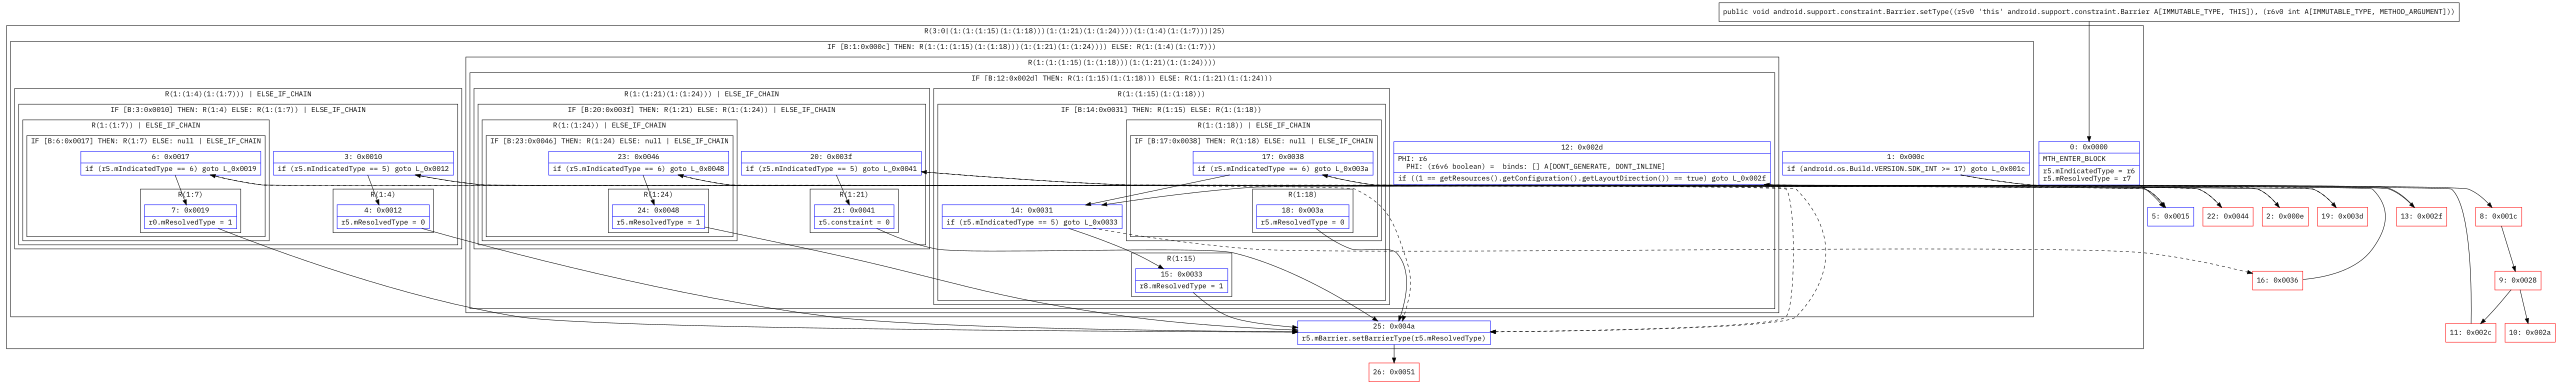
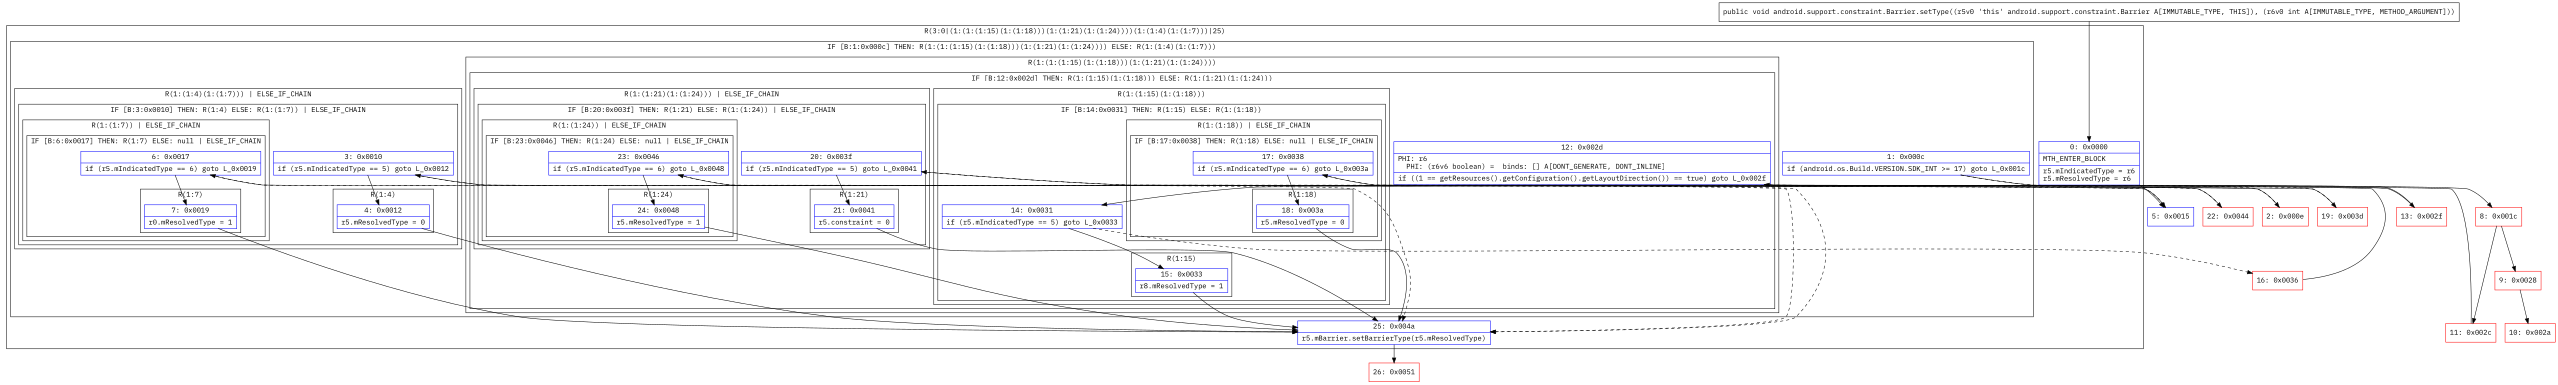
(2087, 179) -> (2087, 179)
(1160, 189) -> (1294, 193)
(2498, 305) -> (2485, 272)
